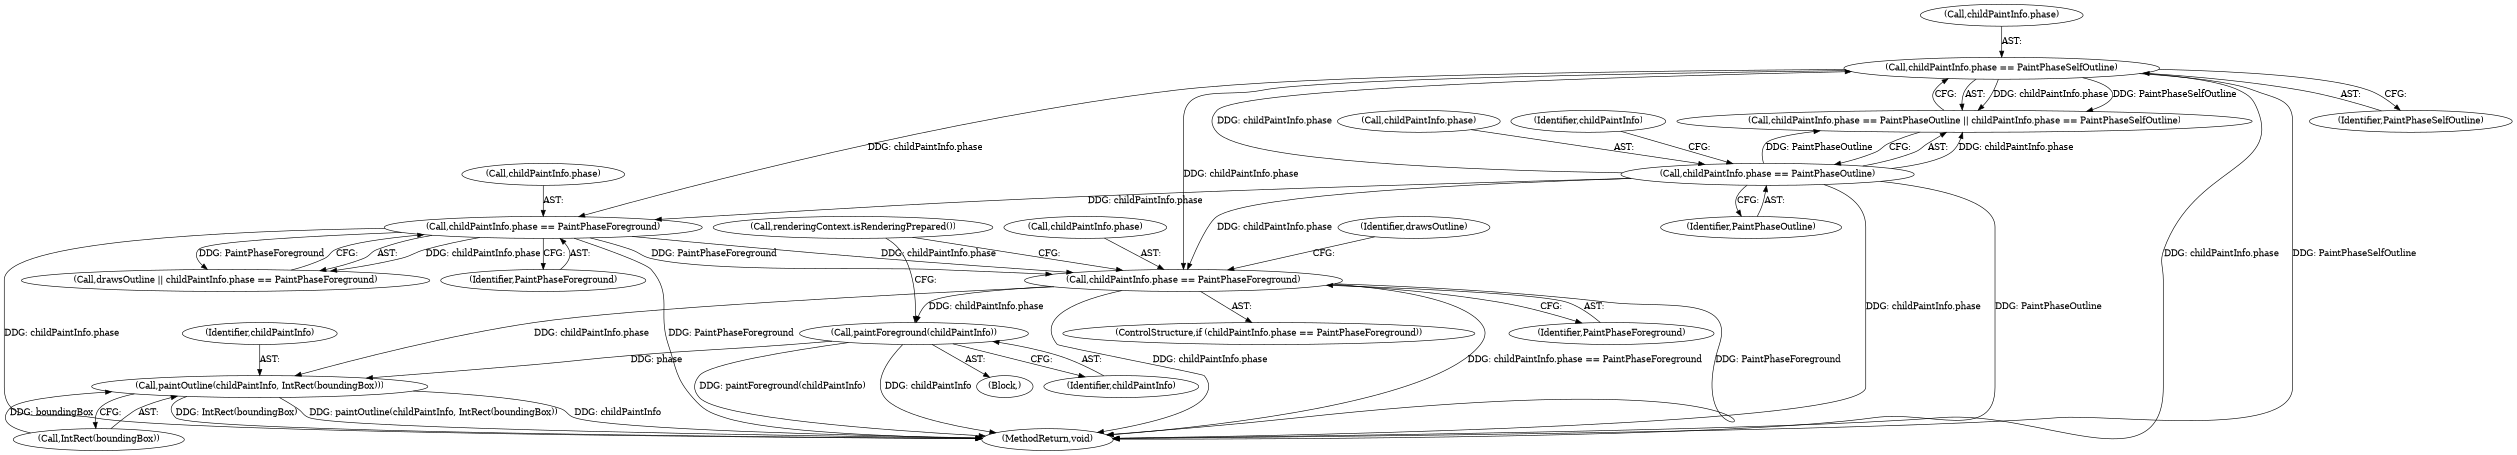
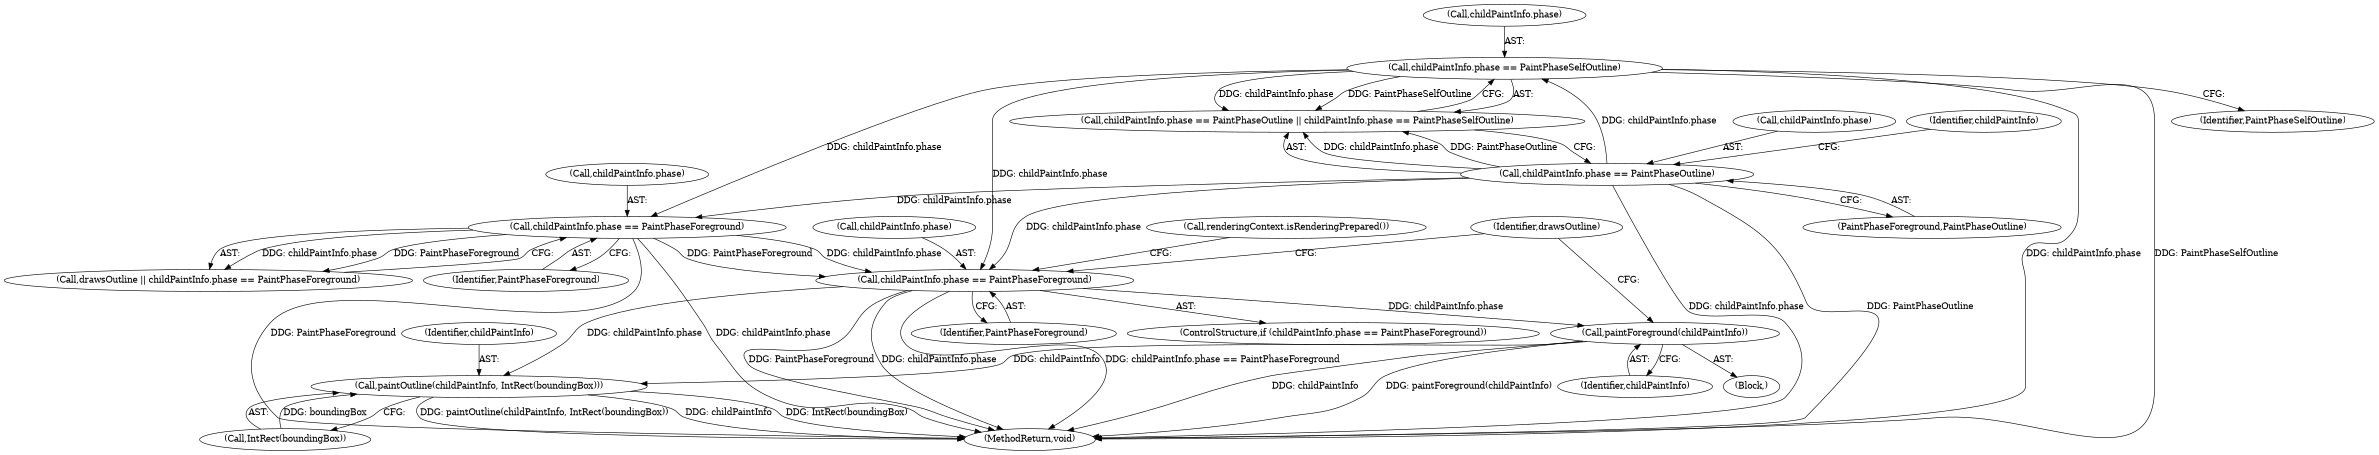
(2267, 85) -> none
(1751, 227) -> (1932, 227)
(911, 273) -> (1603, 278)
(656, 360) -> (1056, 360)
